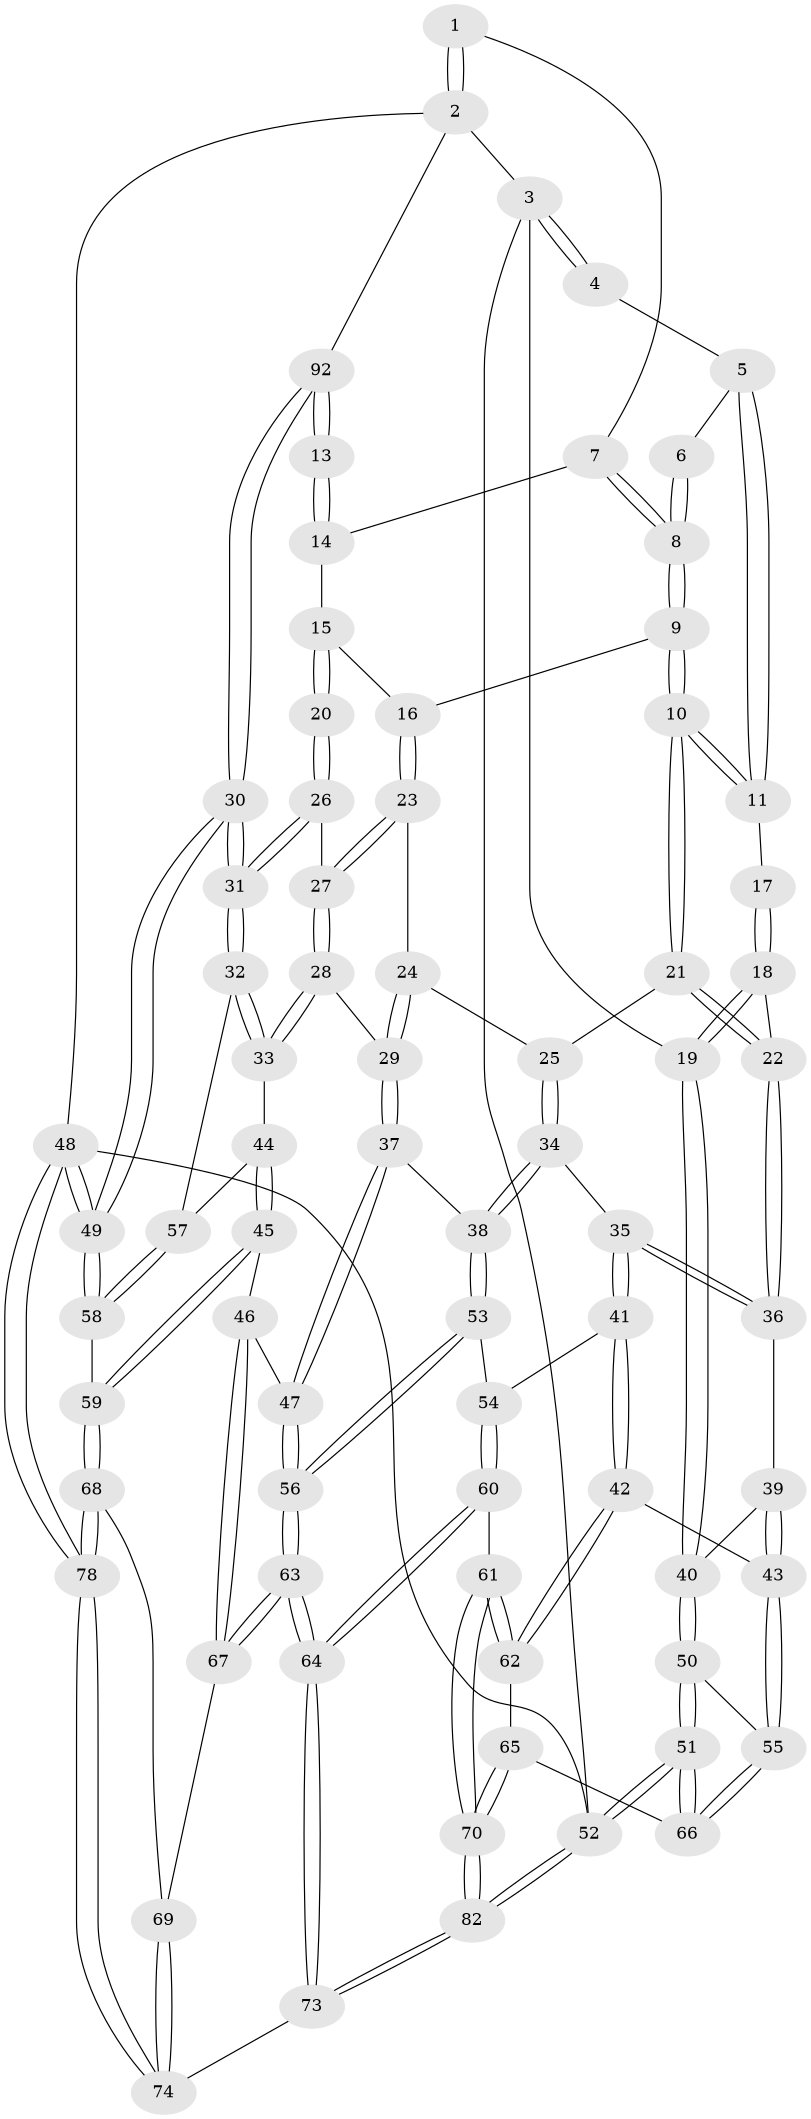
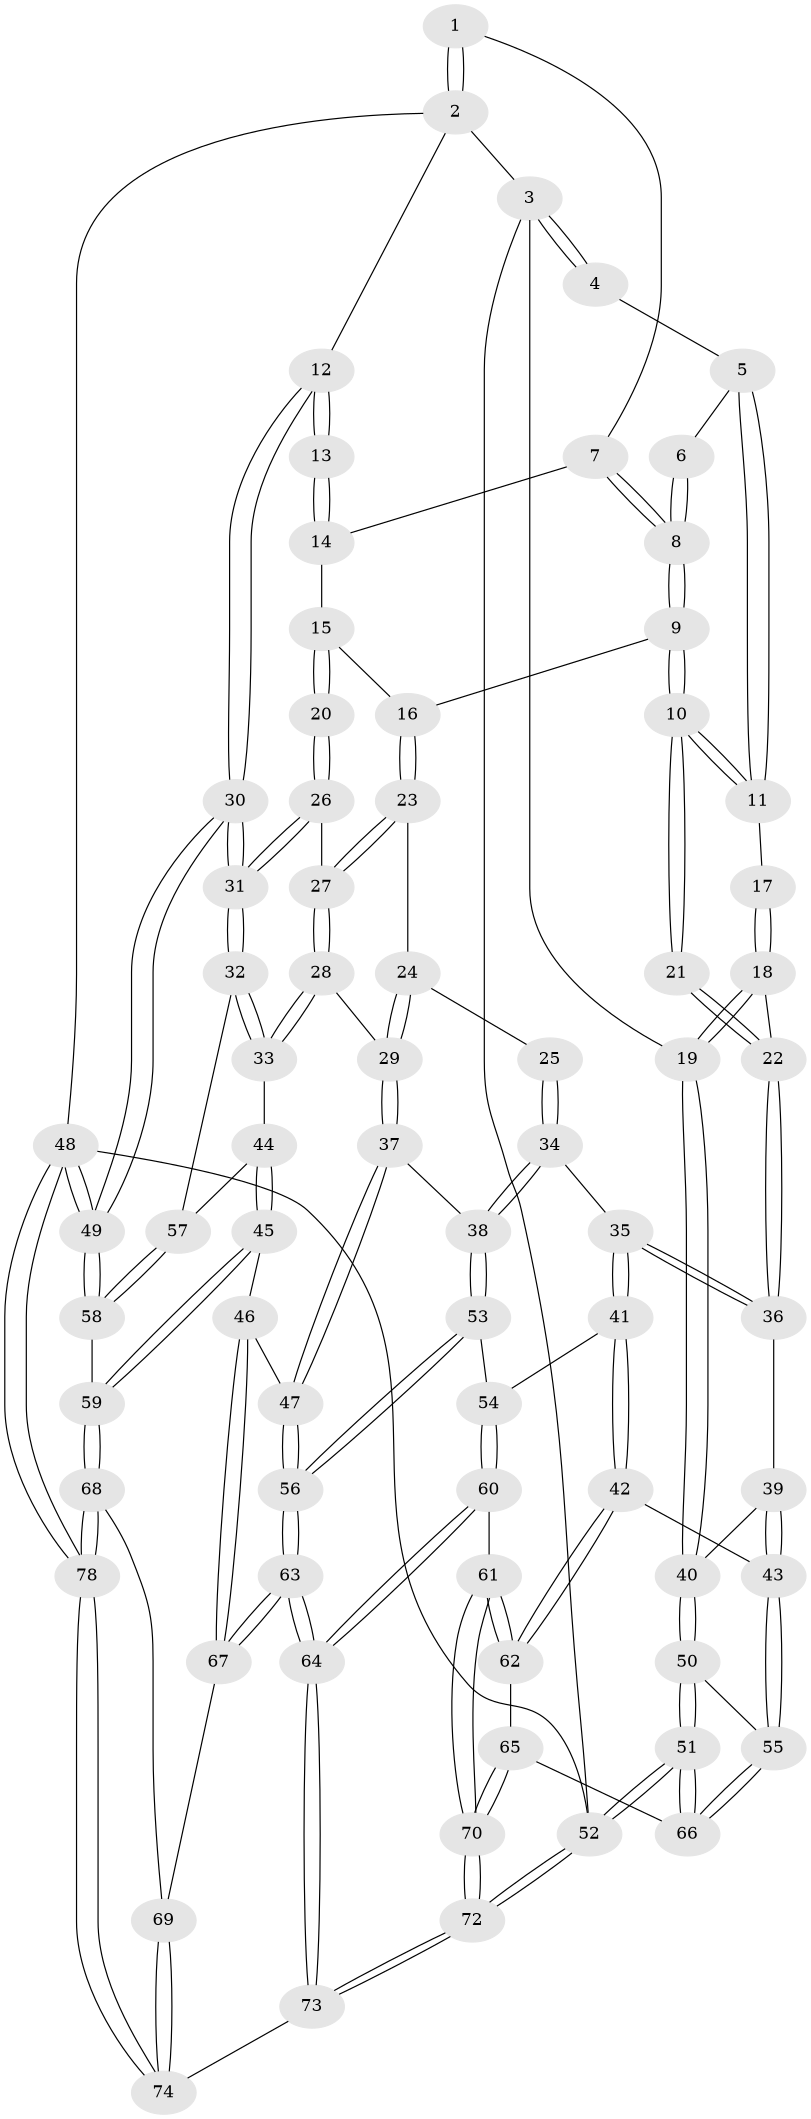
(322, 371) -> (322, 371)
(607, 1020) -> none
(472, 1921) -> (472, 1921)
